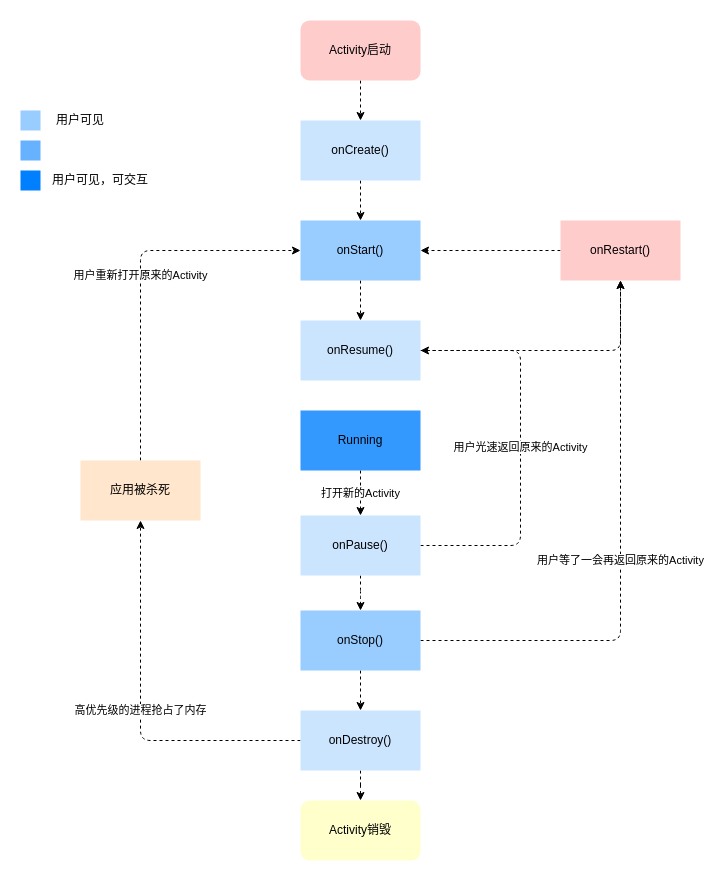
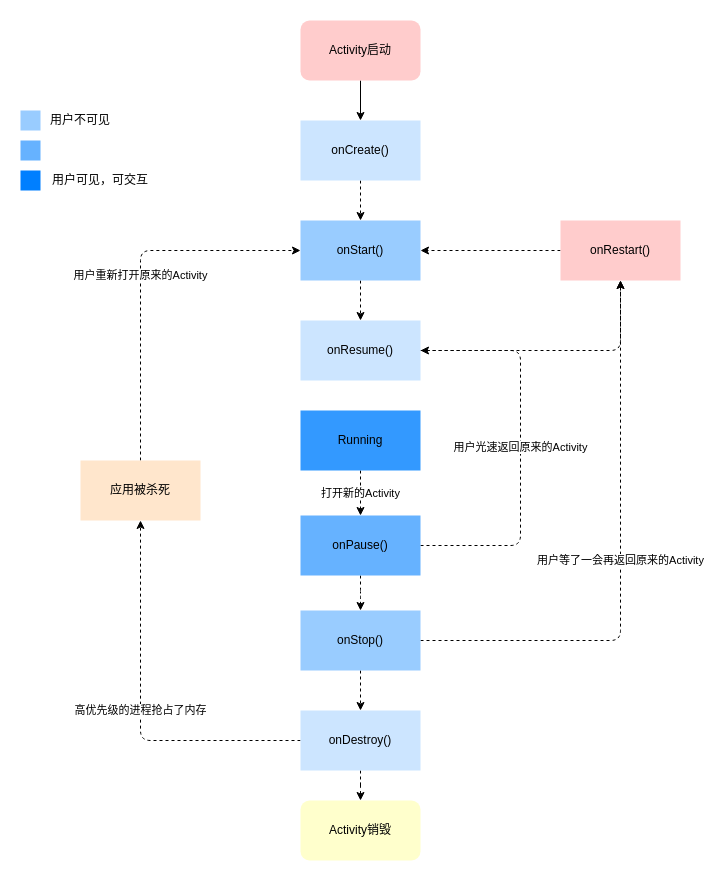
(361, 97) -> (361, 97)
(81, 121) -> (81, 121)
(361, 546) -> (361, 546)
